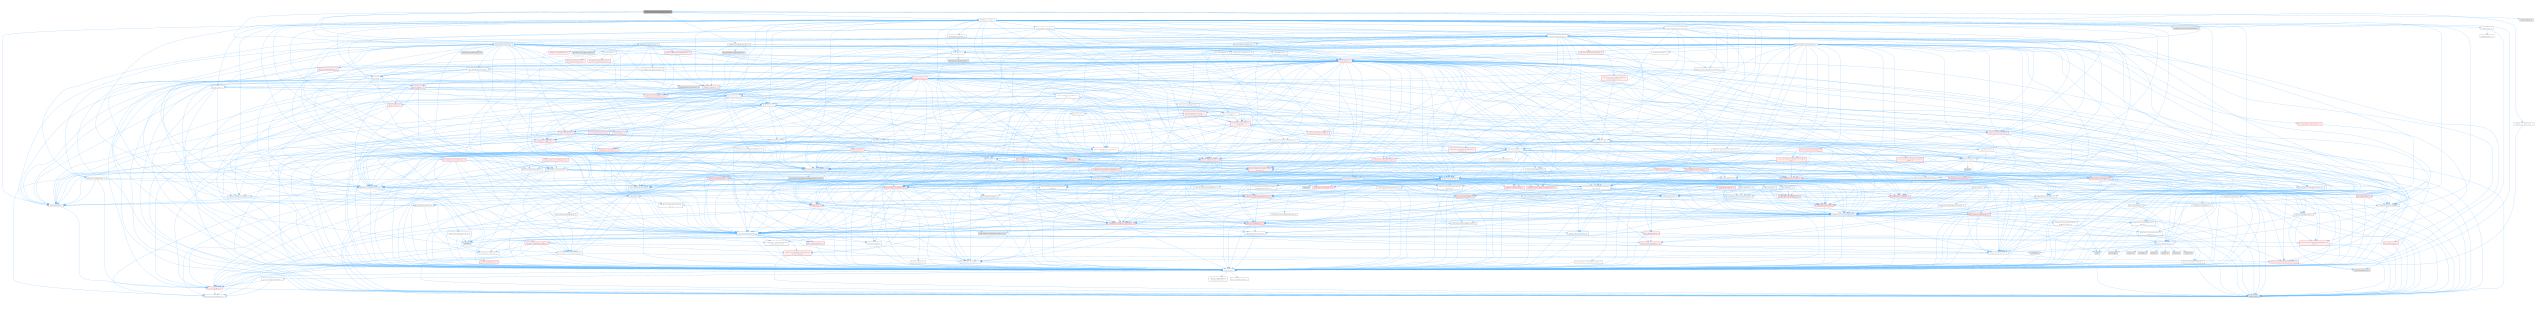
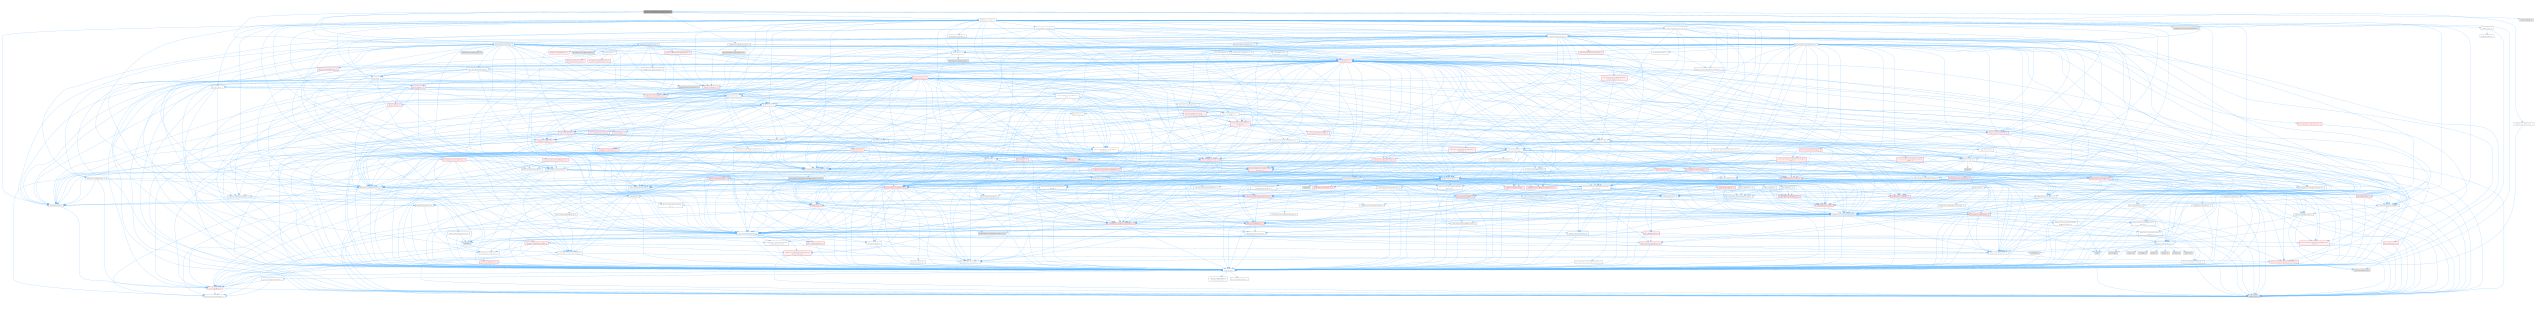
none -> (1372, 206)
